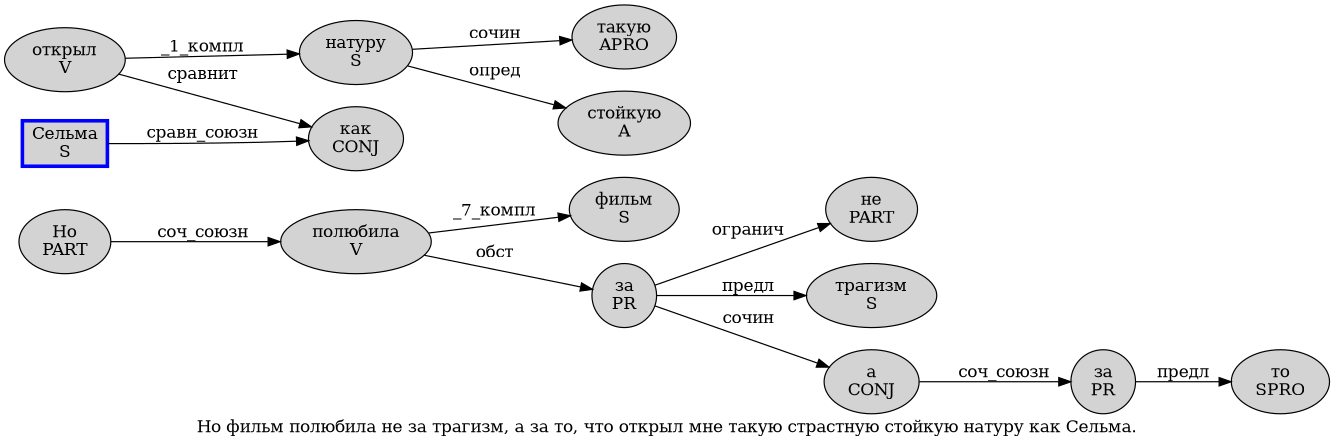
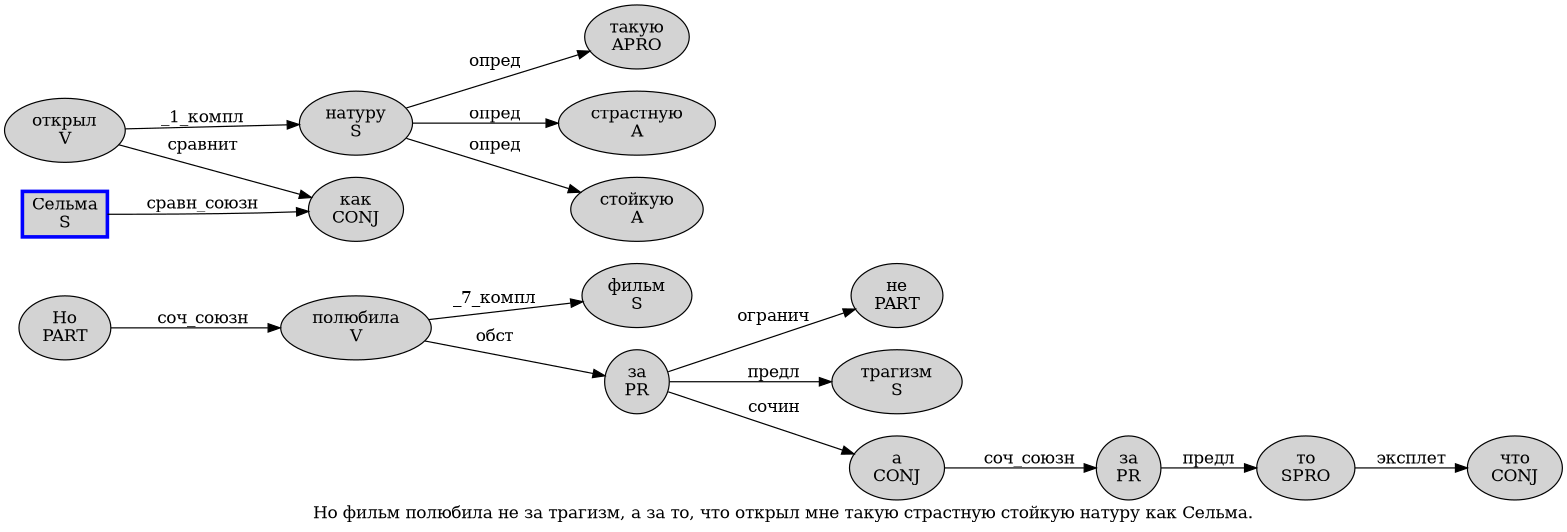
(495, 34) -> (495, 62)
none -> (637, 123)
none -> (1515, 468)
